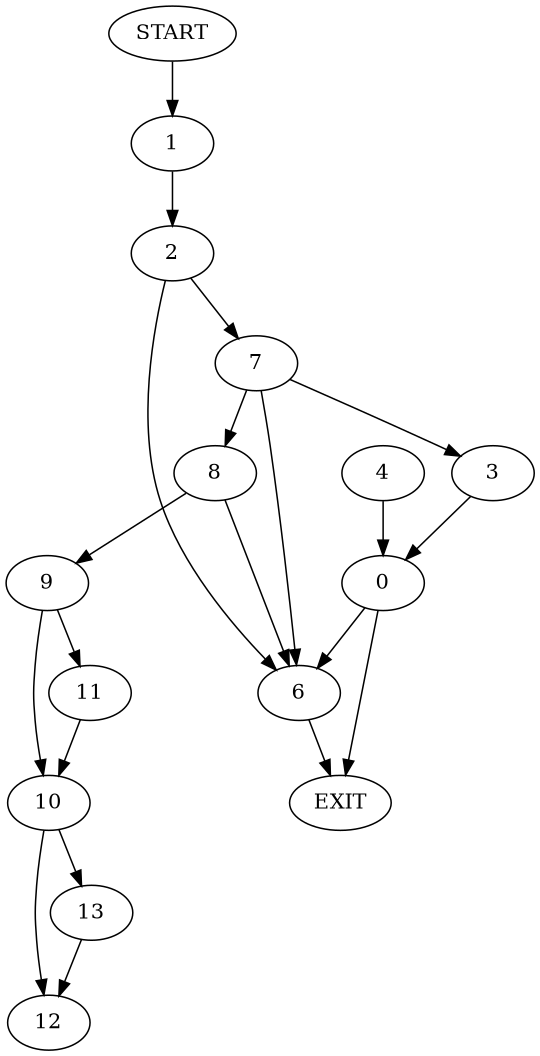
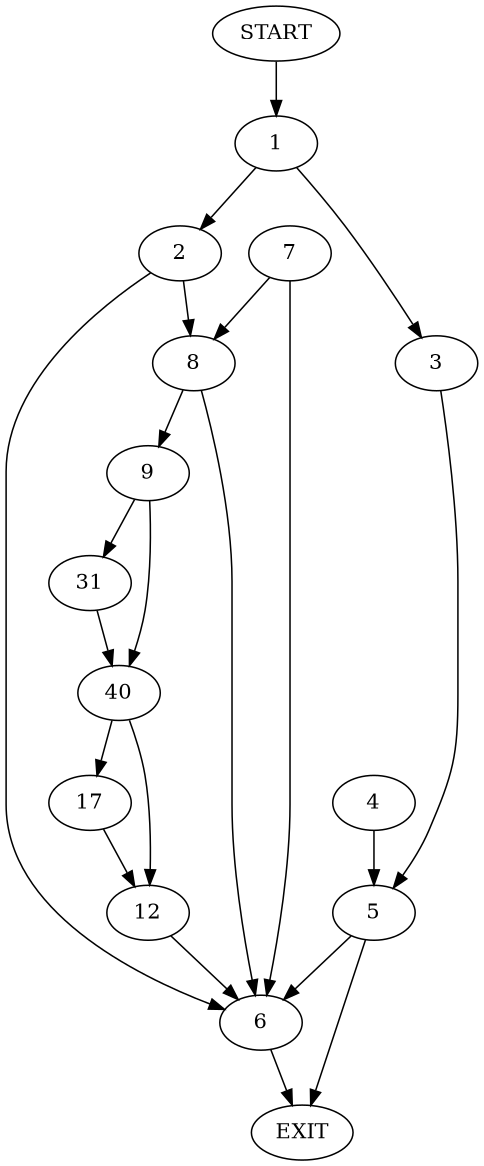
(210, 302) -> (186, 300)
(368, 414) -> (358, 244)
(383, 583) -> (374, 913)
(90, 693) -> (90, 583)
(49, 803) -> (119, 693)
(92, 913) -> (90, 803)
none -> (199, 962)
